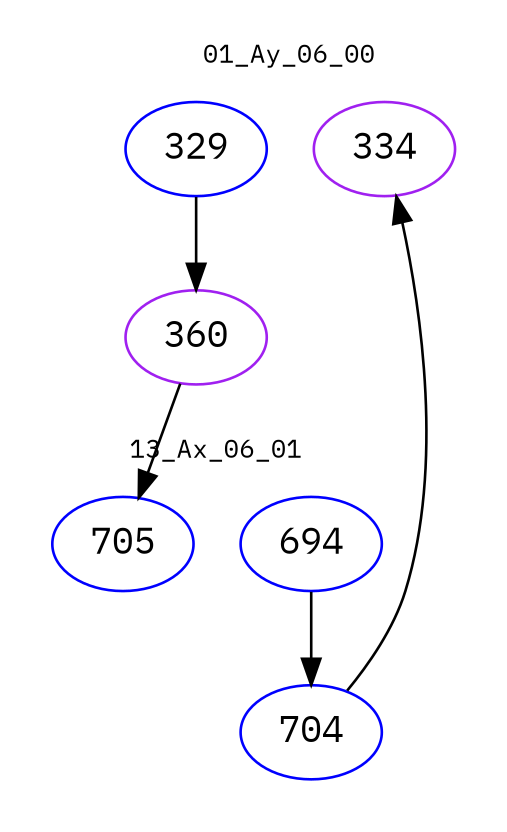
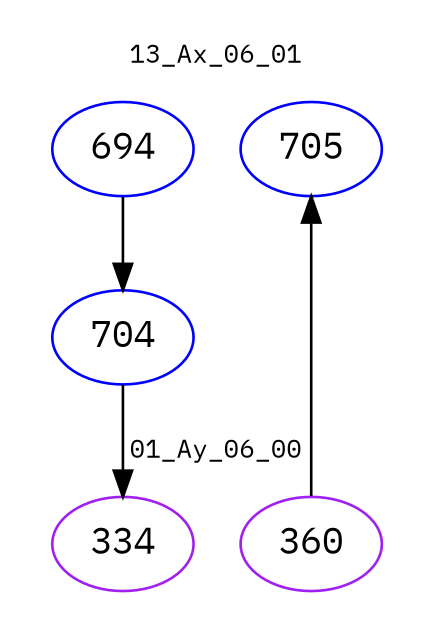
(196, 149) -> none
